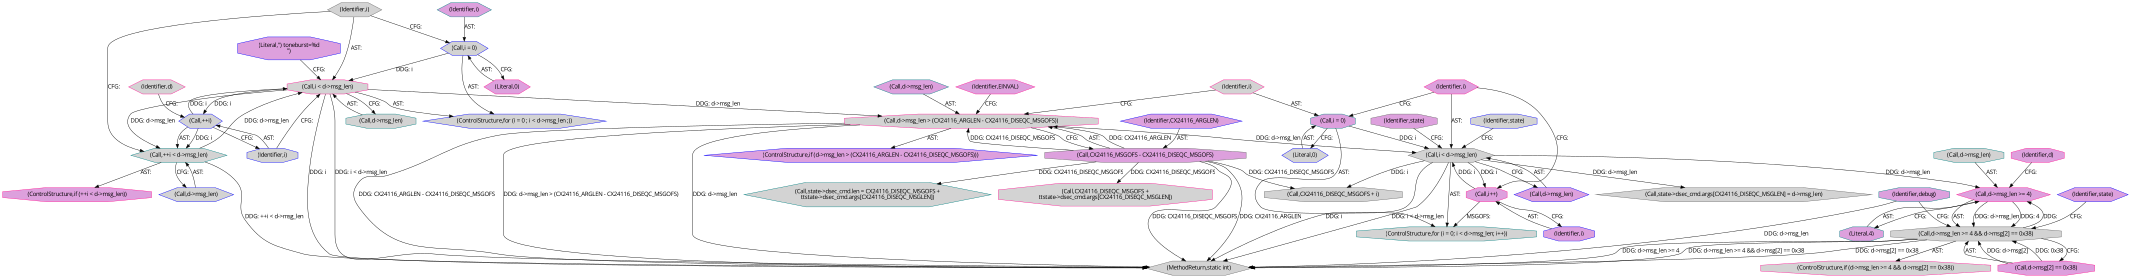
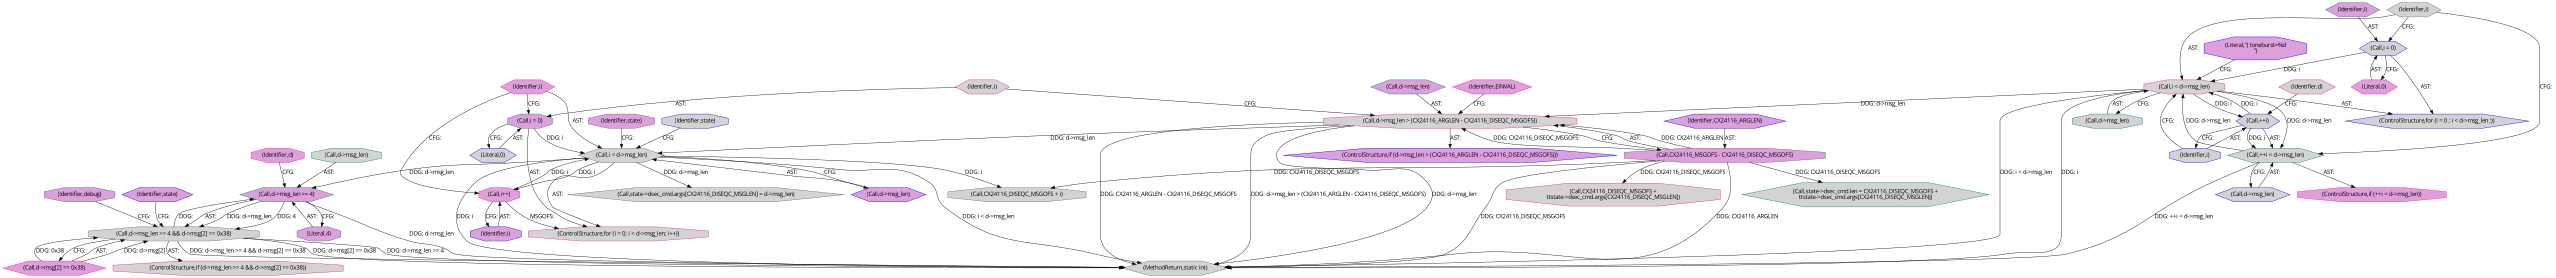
(2003, 195) -> (287, 195)
(1447, 234) -> (618, 234)
(1576, 249) -> (522, 258)
(2046, 268) -> (54, 268)
